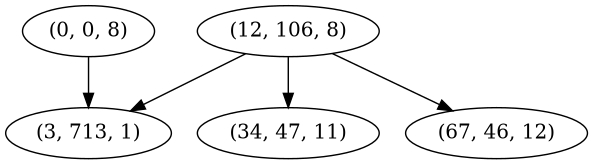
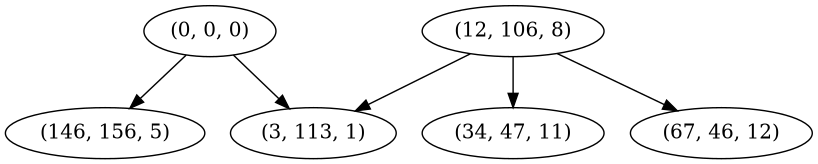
(89, 31) -> (210, 31)
(89, 133) -> (313, 133)
none -> (105, 133)
